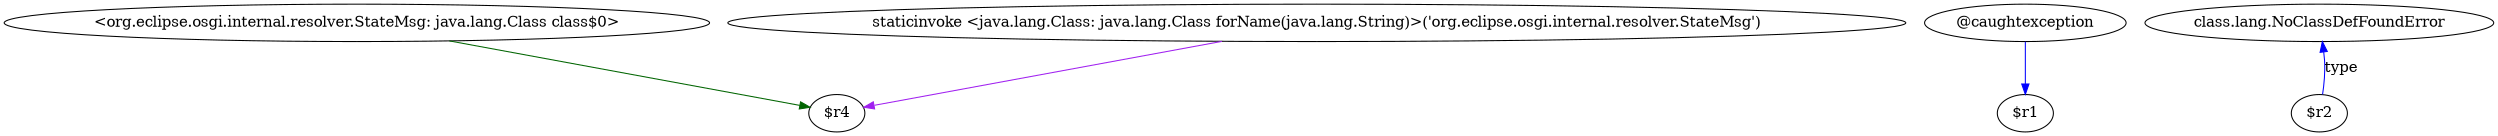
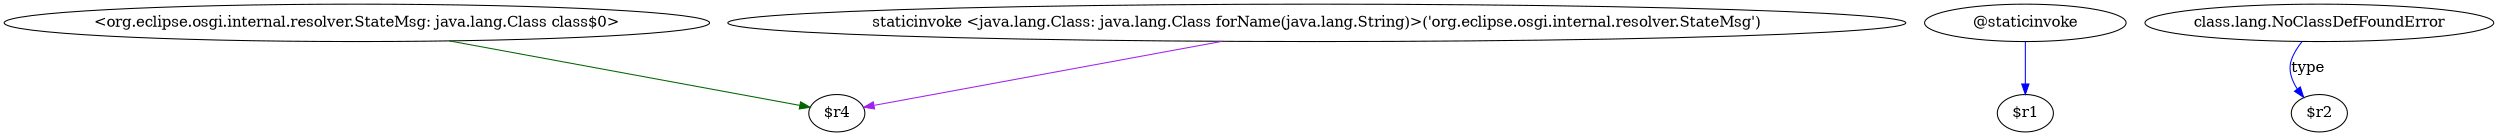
(2025, 23) -> (2025, 23)
(2325, 73) -> (2290, 65)
